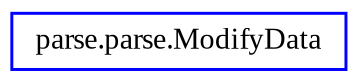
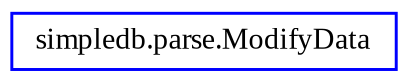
(179, 41) -> (204, 41)
